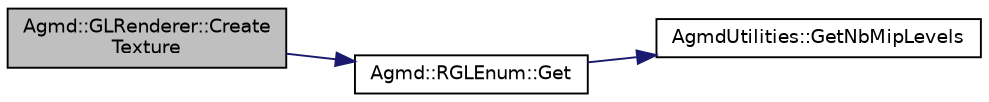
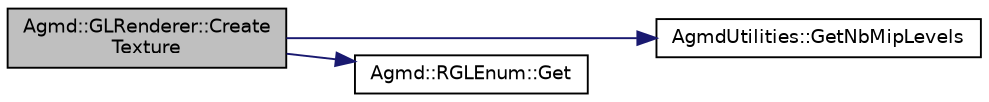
(612, 60) -> (462, 38)
